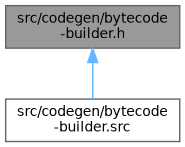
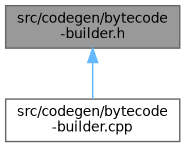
(93, 120) -> (93, 120)
